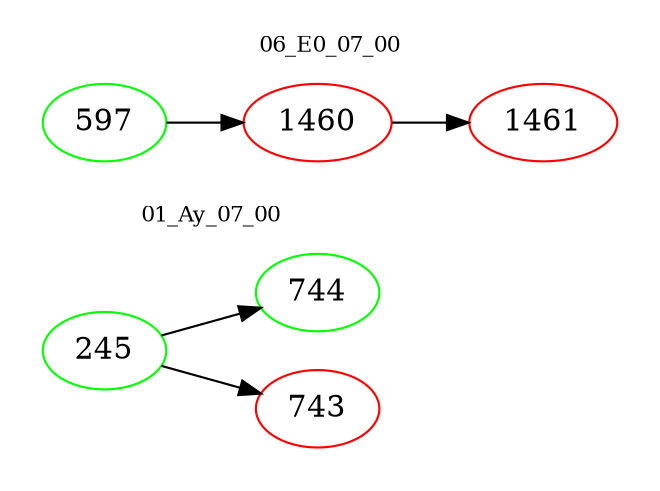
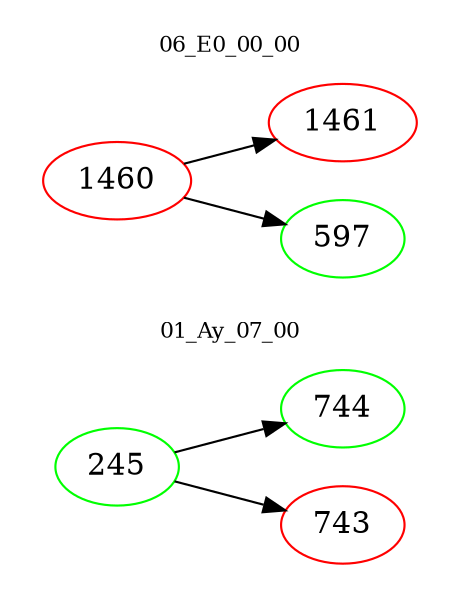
(330, 46) -> (230, 46)
(194, 123) -> (224, 208)
